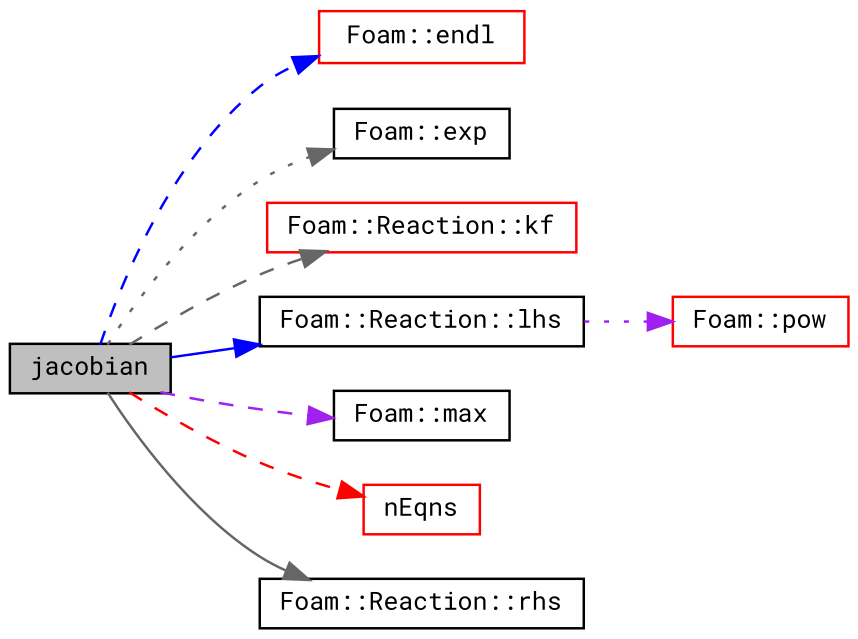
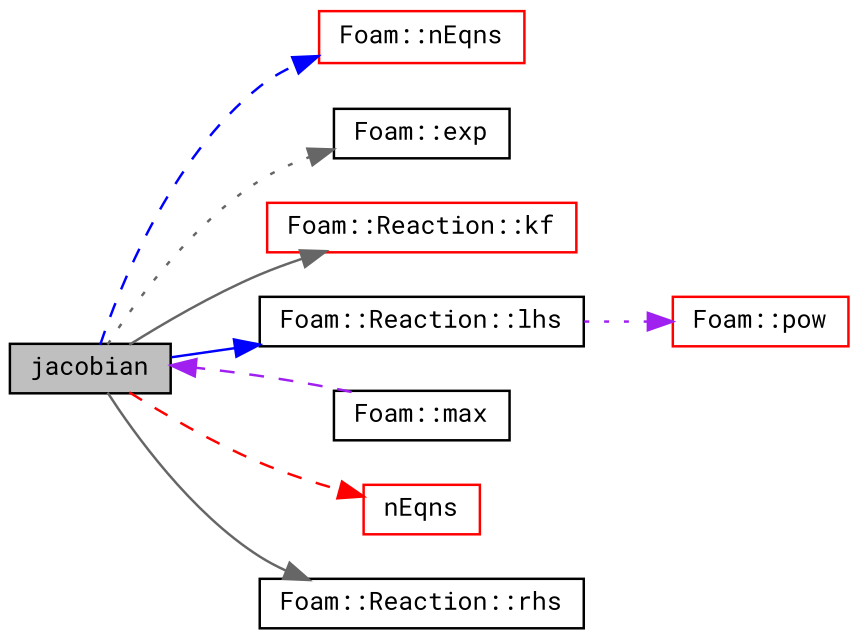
(422, 37) -> (422, 37)
(213, 297) -> (213, 297)
(234, 405) -> (274, 378)
